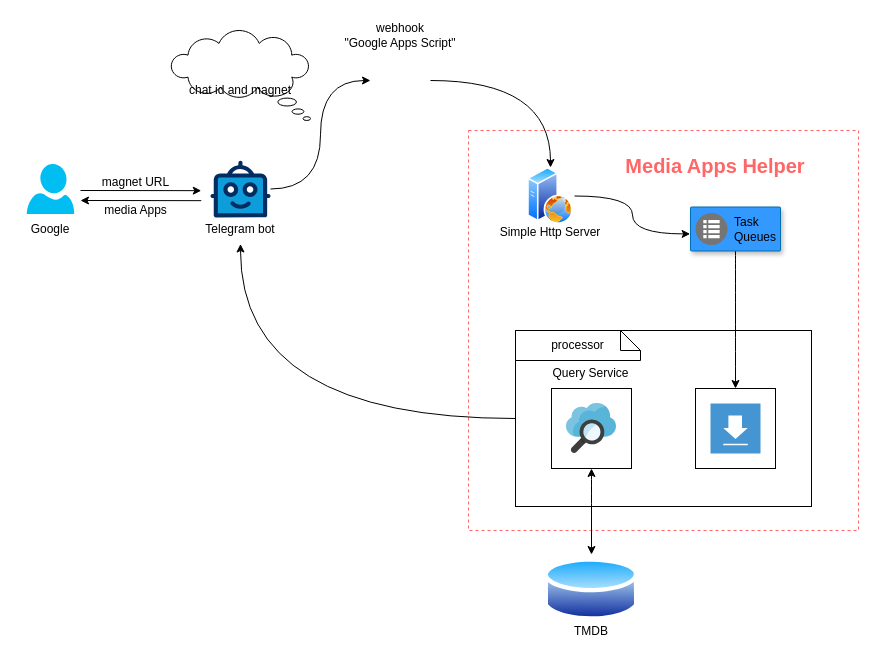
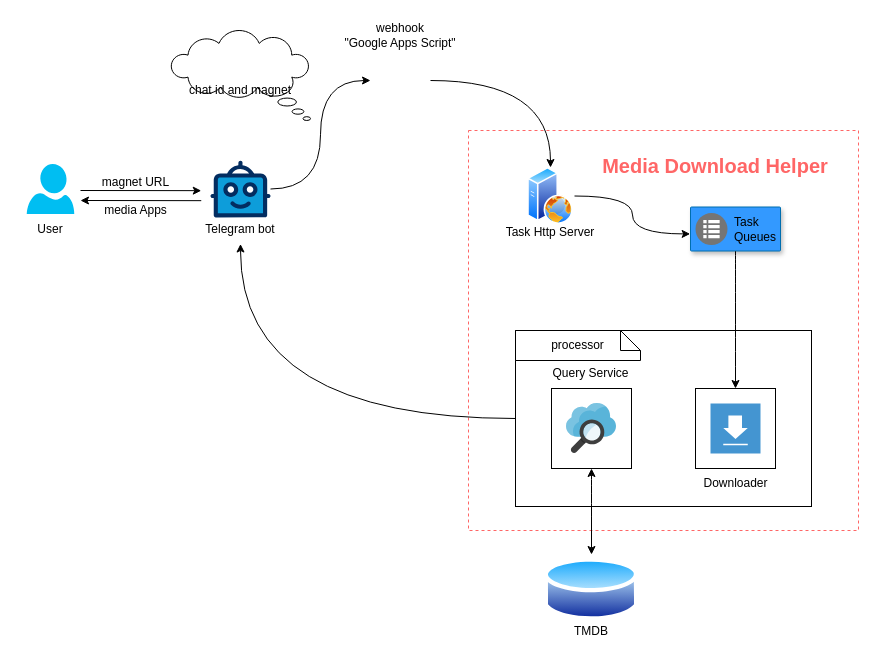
(716, 166) -> (716, 166)
(51, 230) -> (51, 230)
(551, 233) -> (551, 233)
none -> (736, 484)
